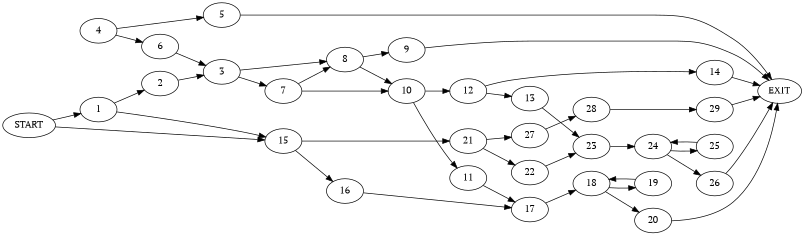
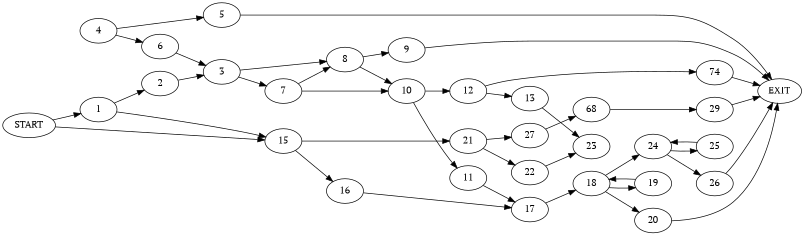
(715, 73) -> (715, 73)
(591, 110) -> (591, 110)
(619, 147) -> (619, 167)
